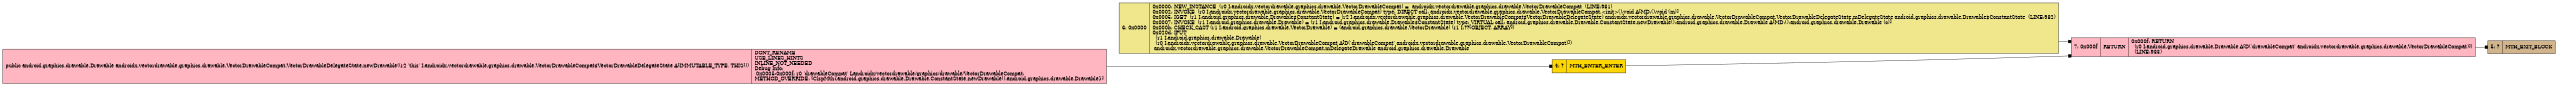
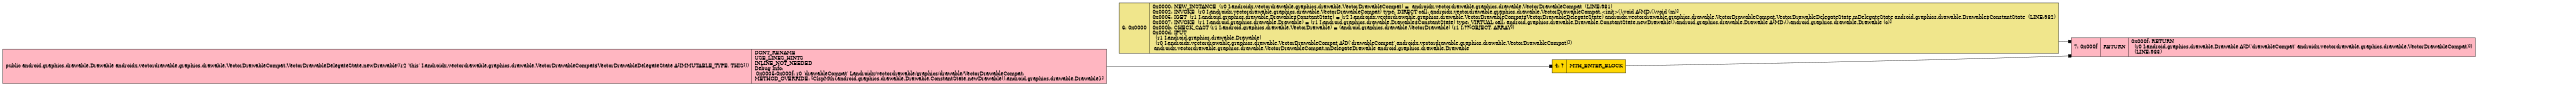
(1171, 33) -> (1171, 33)
(2522, 47) -> none
(1596, 66) -> (1596, 66)
